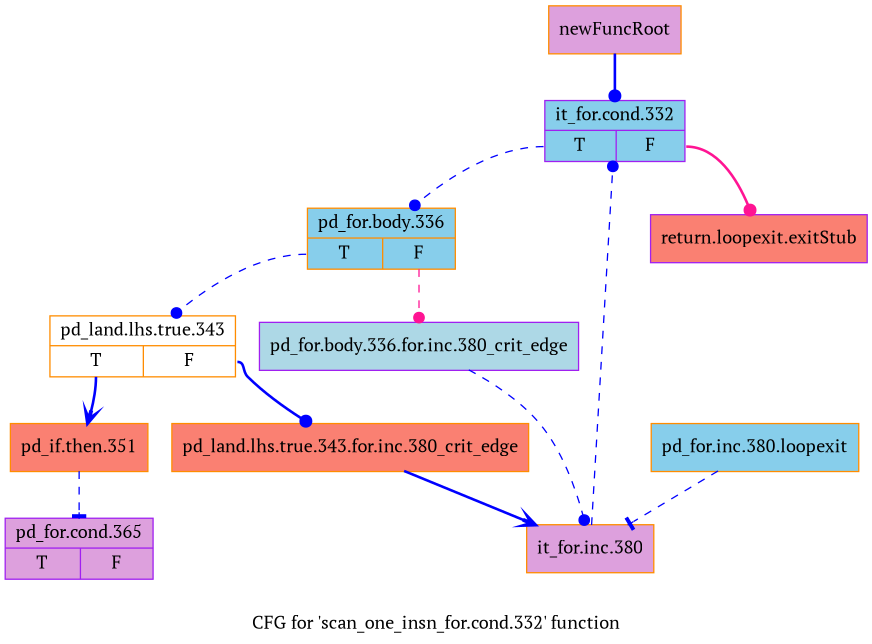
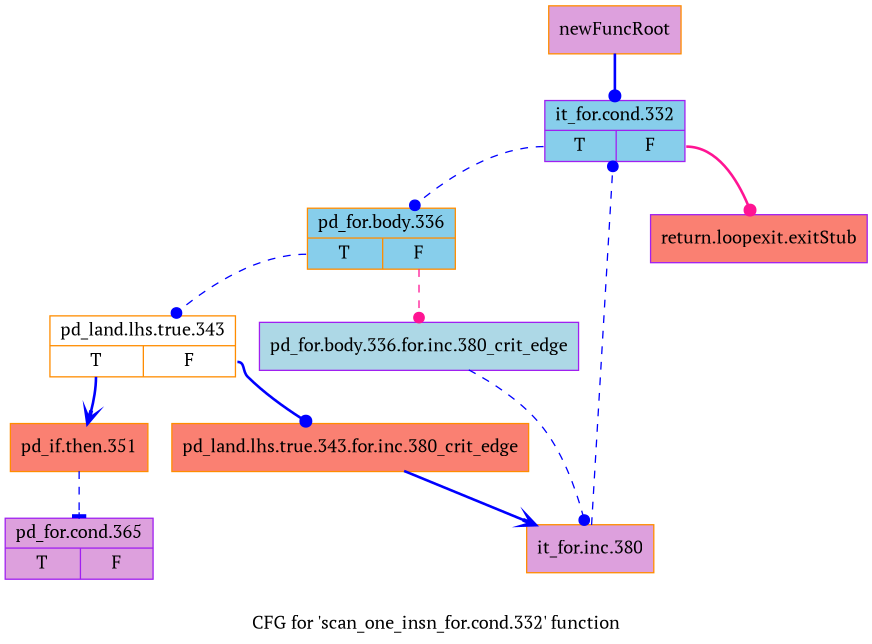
(755, 448) -> none
